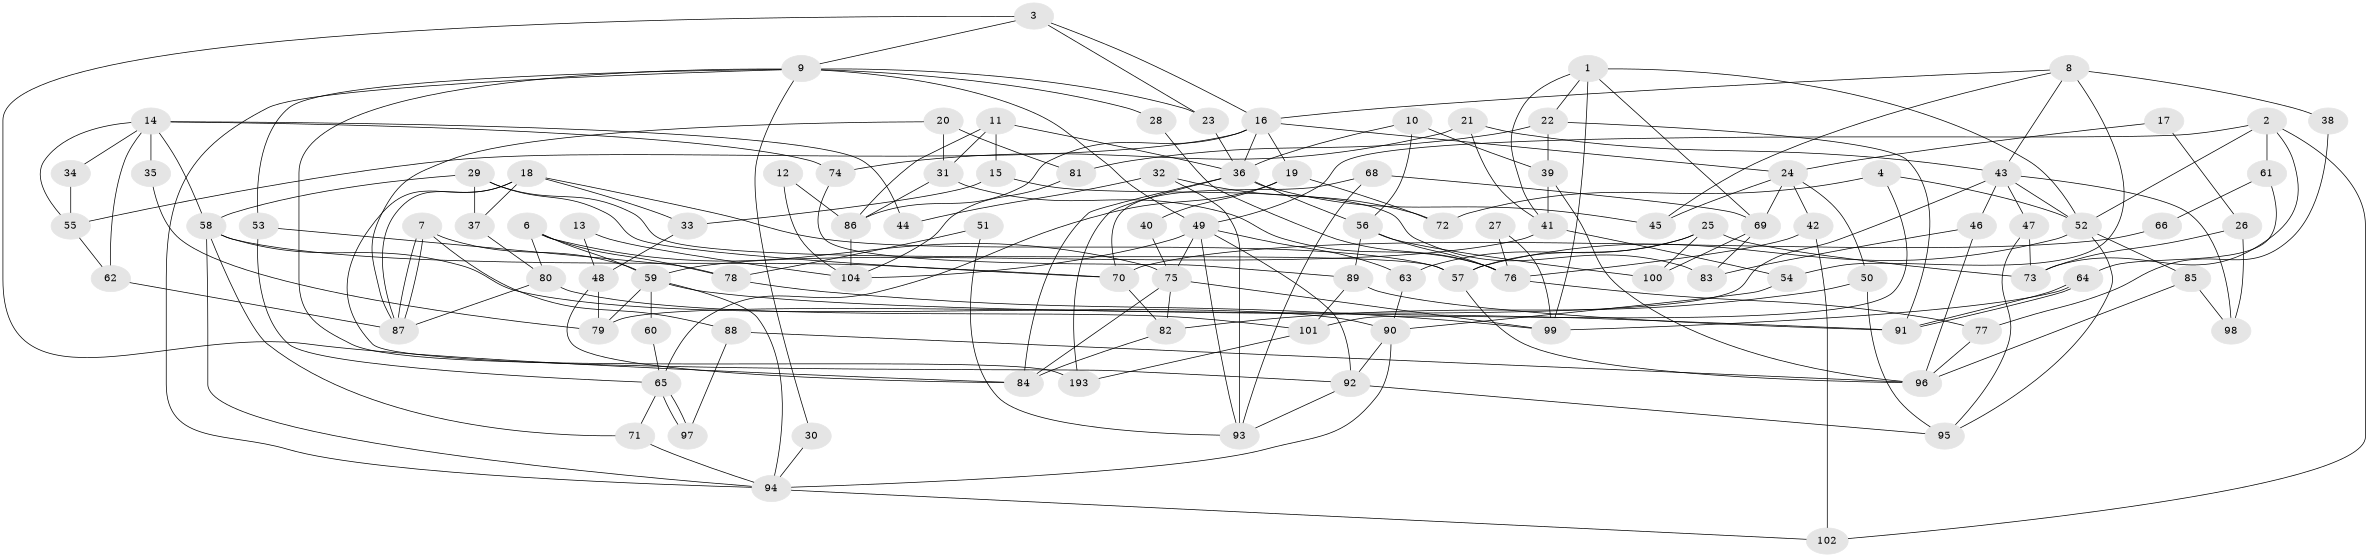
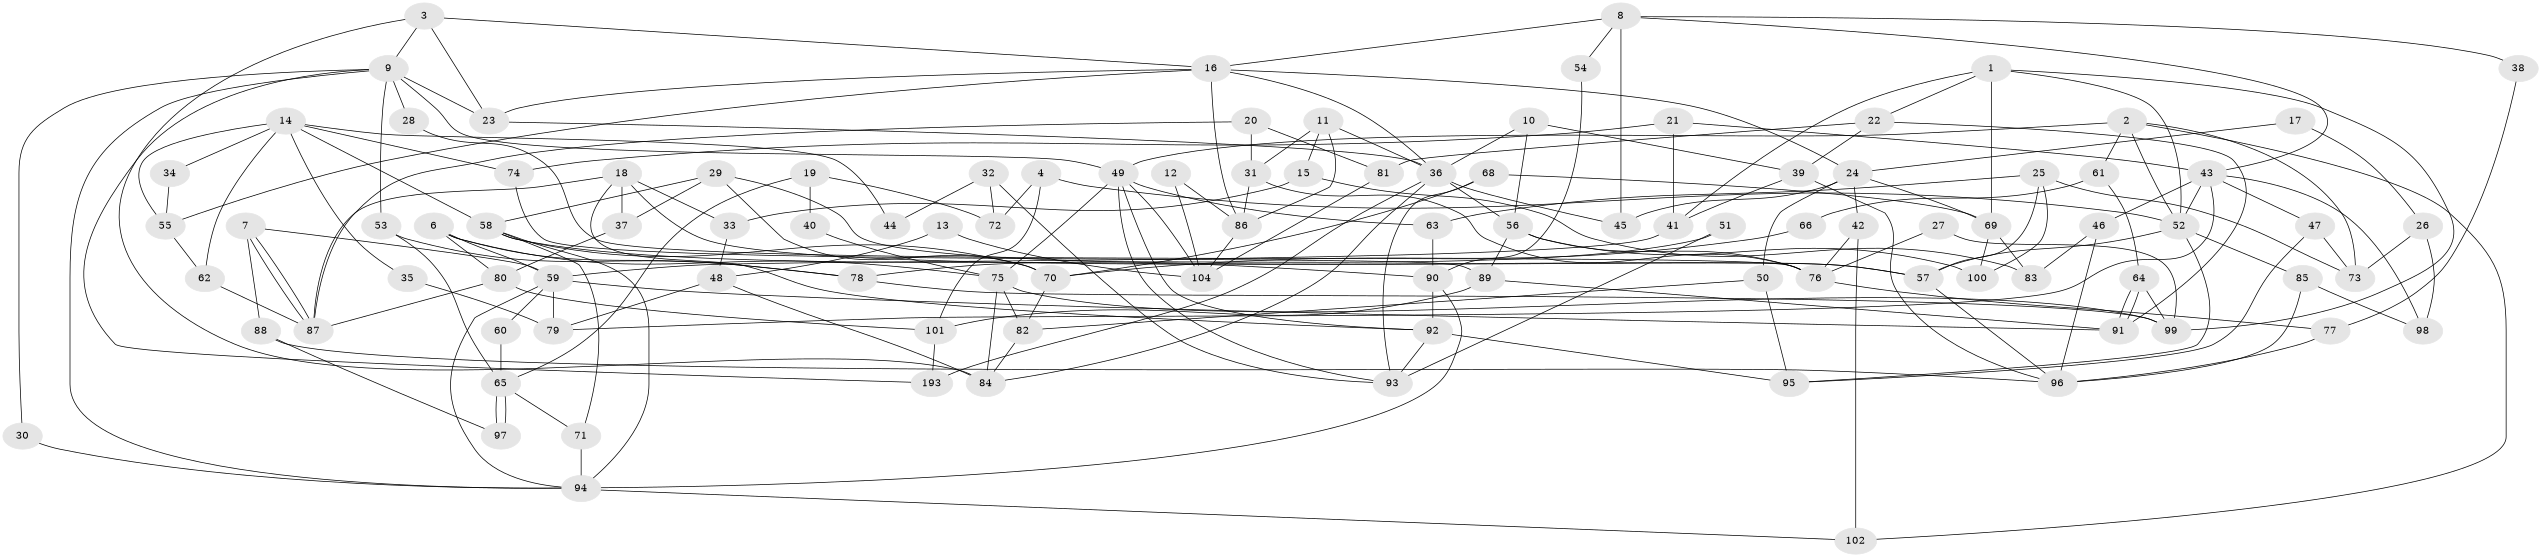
(1275, 144) -> (847, 79)
(1668, 251) -> none
